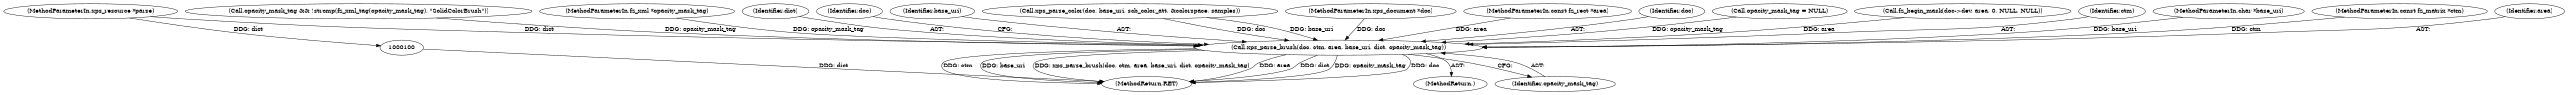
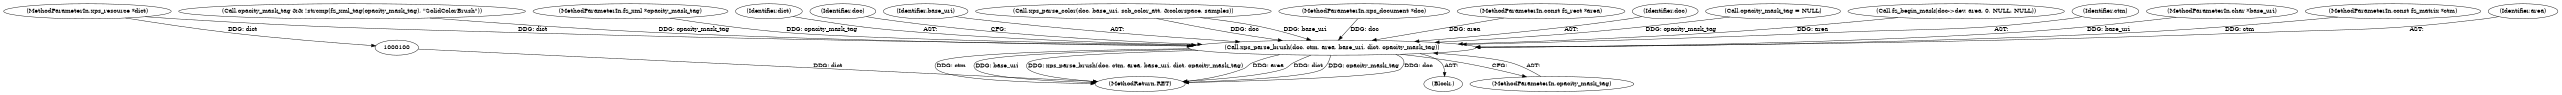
(91, 11) -> (87, 11)
(1450, 84) -> (1443, 84)
(1555, 84) -> (1552, 84)
